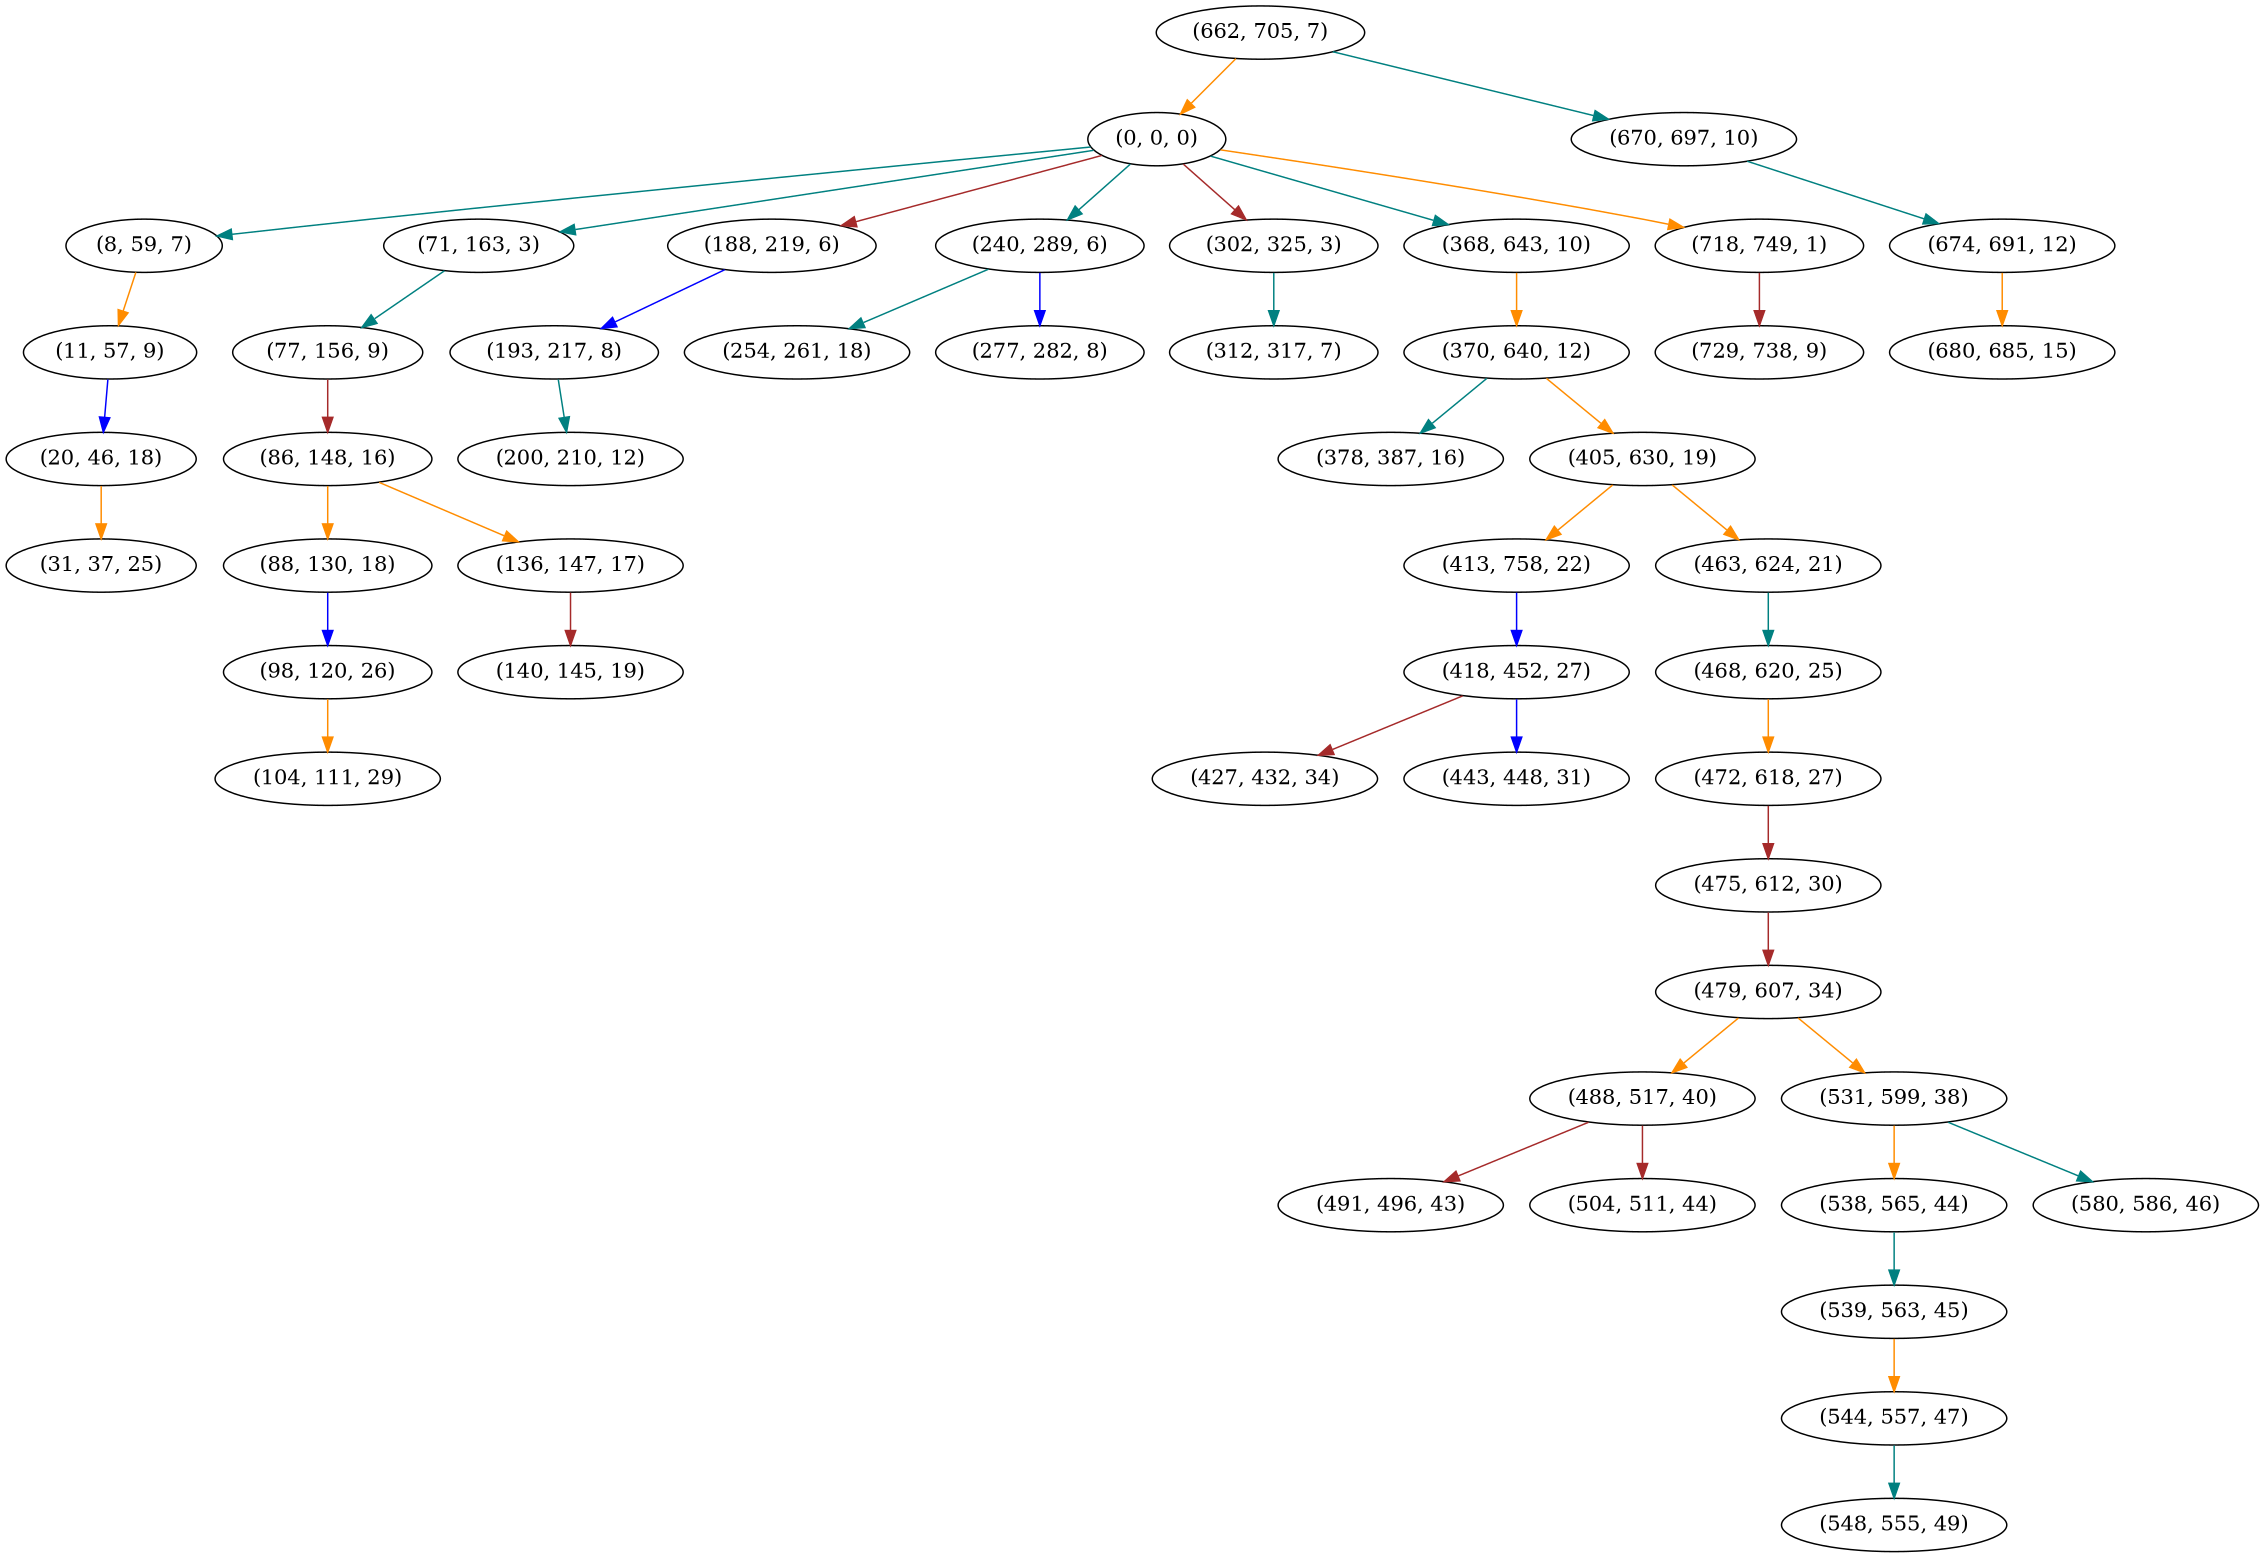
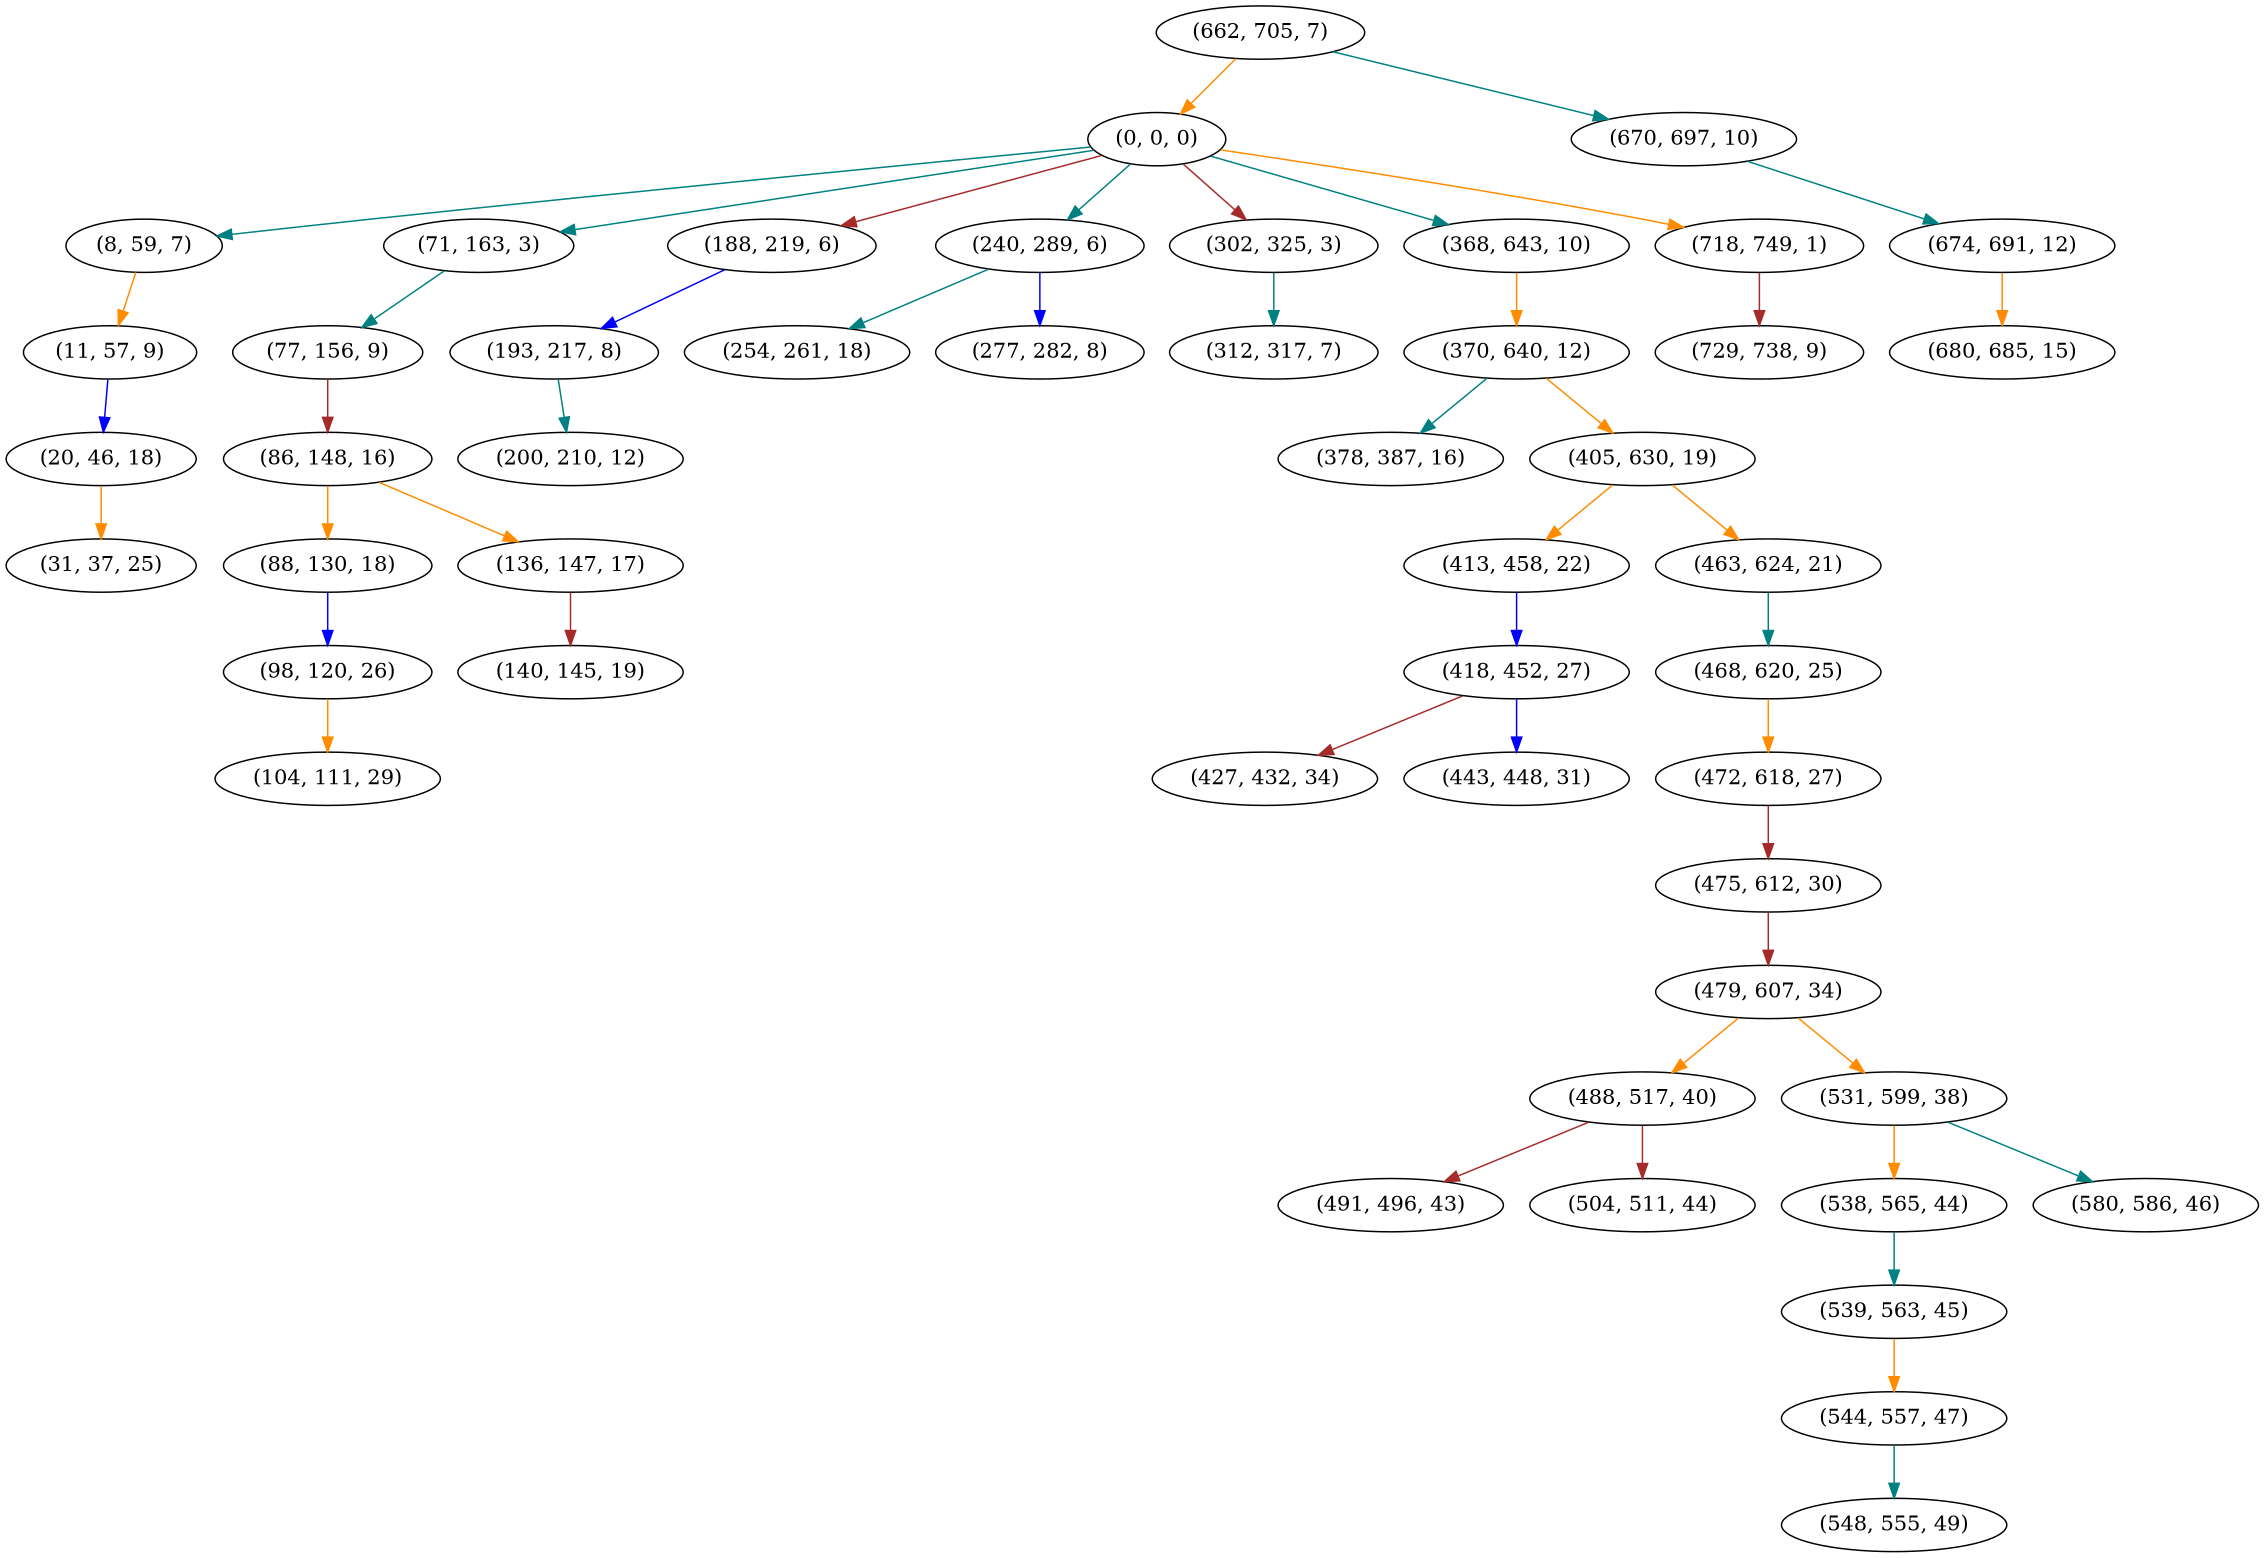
(1517, 566) -> (1517, 566)
